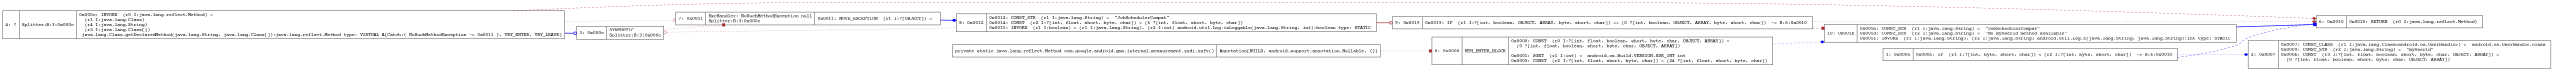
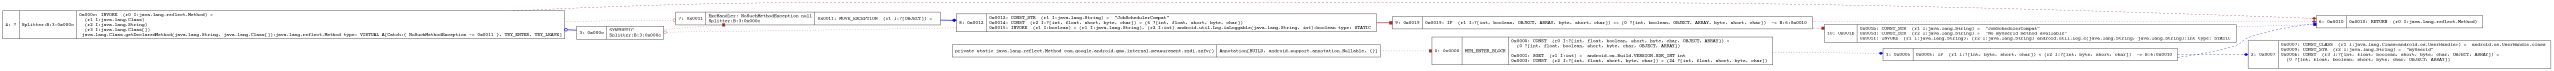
(1383, 23) -> (1383, 23)
(113, 25) -> (113, 25)
(2275, 26) -> (2275, 26)
(569, 33) -> (572, 30)
(1797, 43) -> (1826, 53)
(2211, 55) -> (2211, 55)
